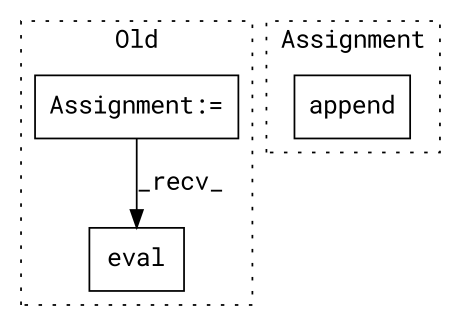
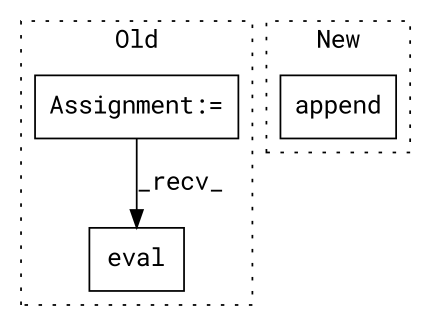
(353, 41) -> (338, 41)
